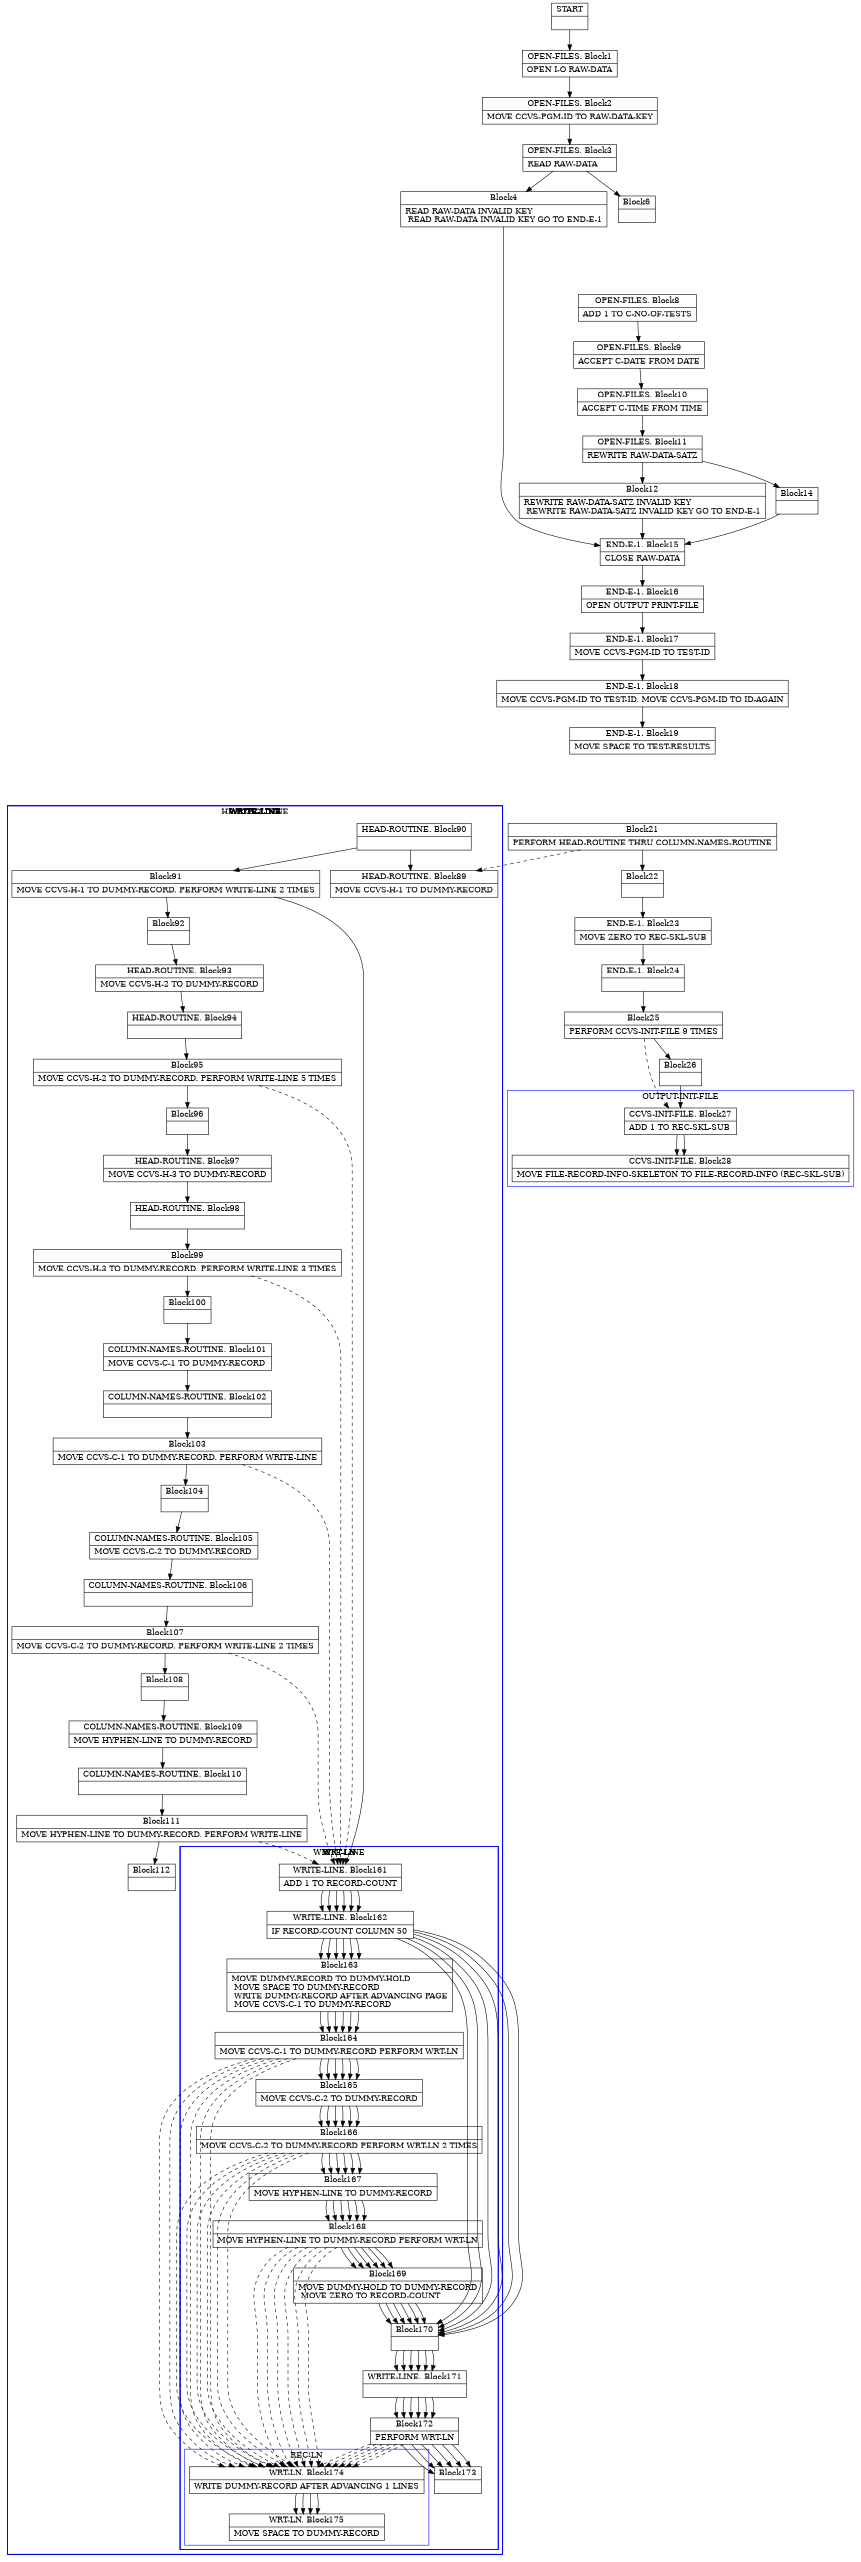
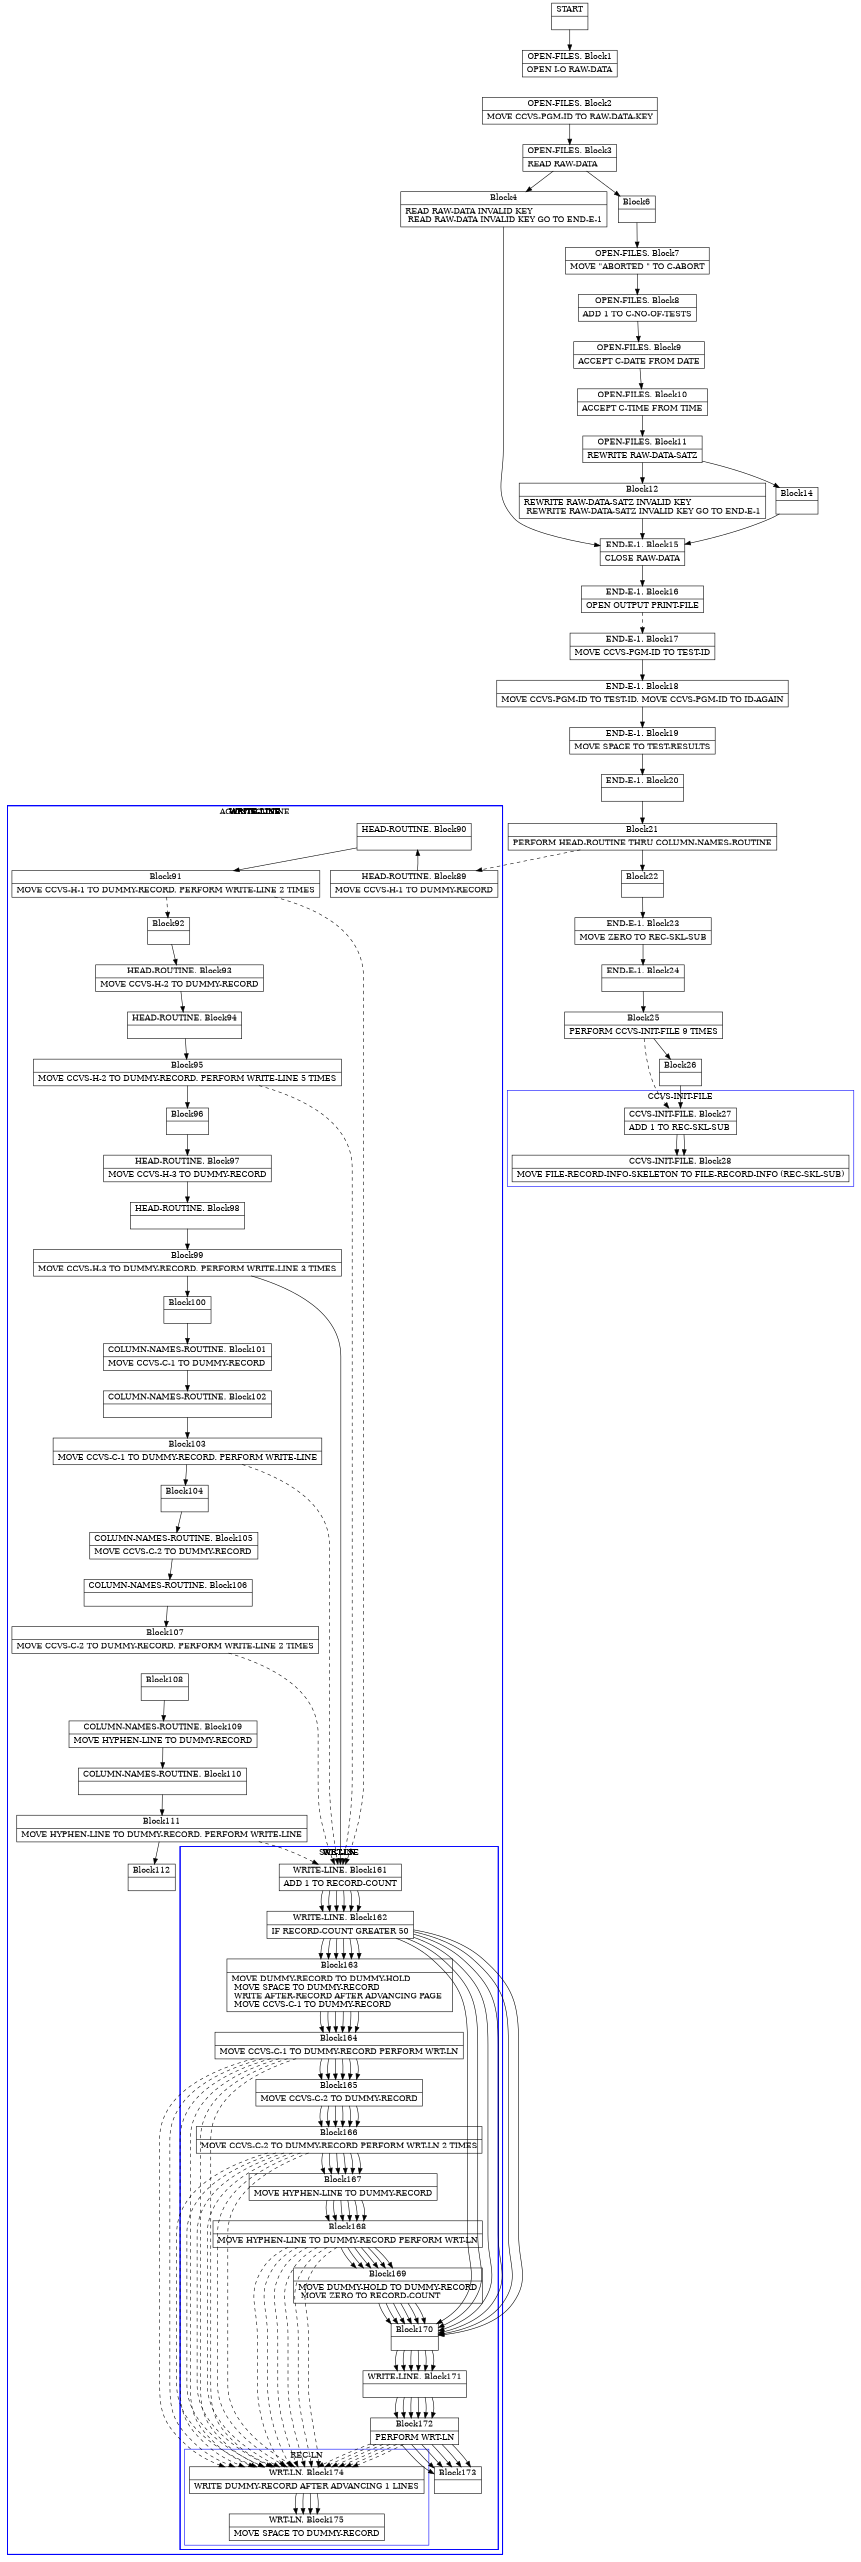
(570, 84) -> none
none -> (637, 261)
(642, 620) -> (642, 620)
none -> (642, 788)
(255, 812) -> (255, 812)
(410, 857) -> (418, 863)
(167, 905) -> (167, 905)
(681, 1097) -> (681, 1097)
(364, 1354) -> (364, 1354)
(341, 1543) -> (341, 1543)
(165, 1661) -> none
(339, 1853) -> (339, 1853)
(339, 1931) -> (340, 1931)
(340, 1996) -> (337, 1996)
